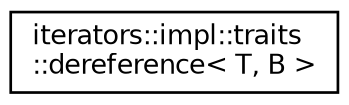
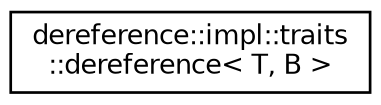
(174, 52) -> (190, 52)
